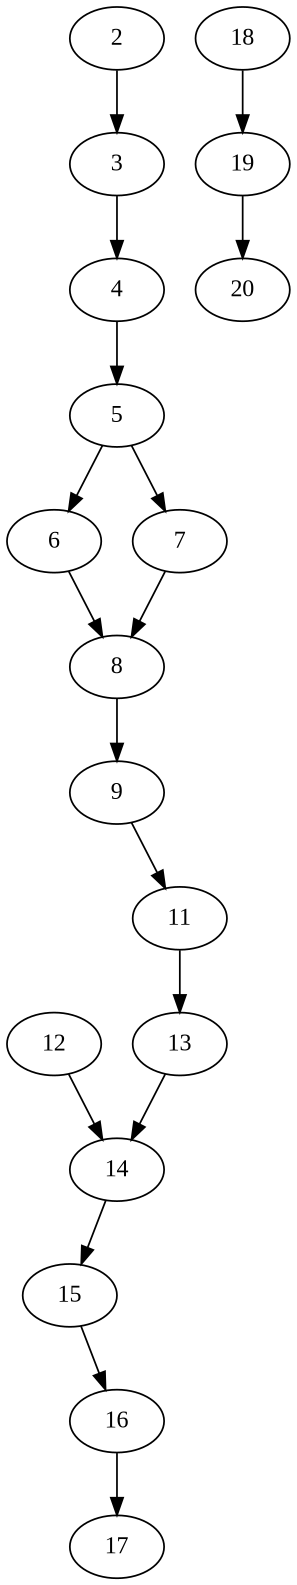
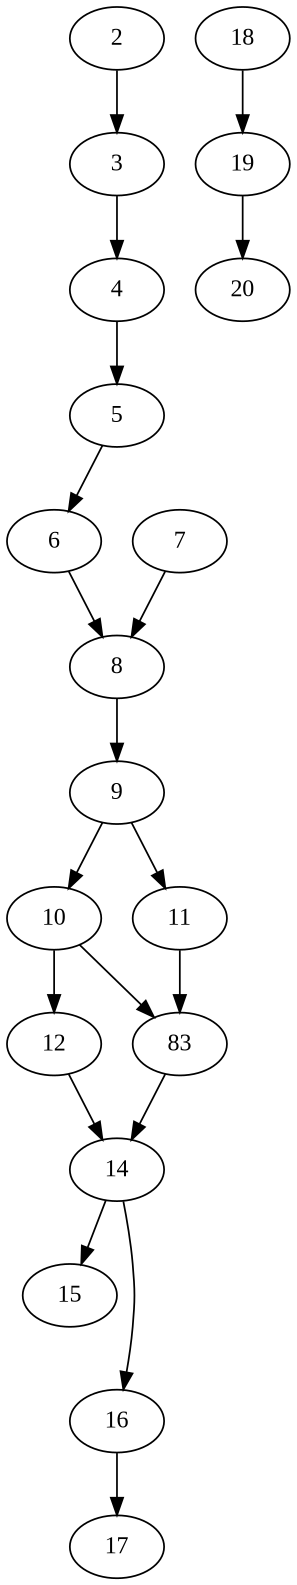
(144, 471) -> none
none -> (54, 918)
(180, 1044) -> (180, 1044)
(90, 1350) -> (134, 1287)
